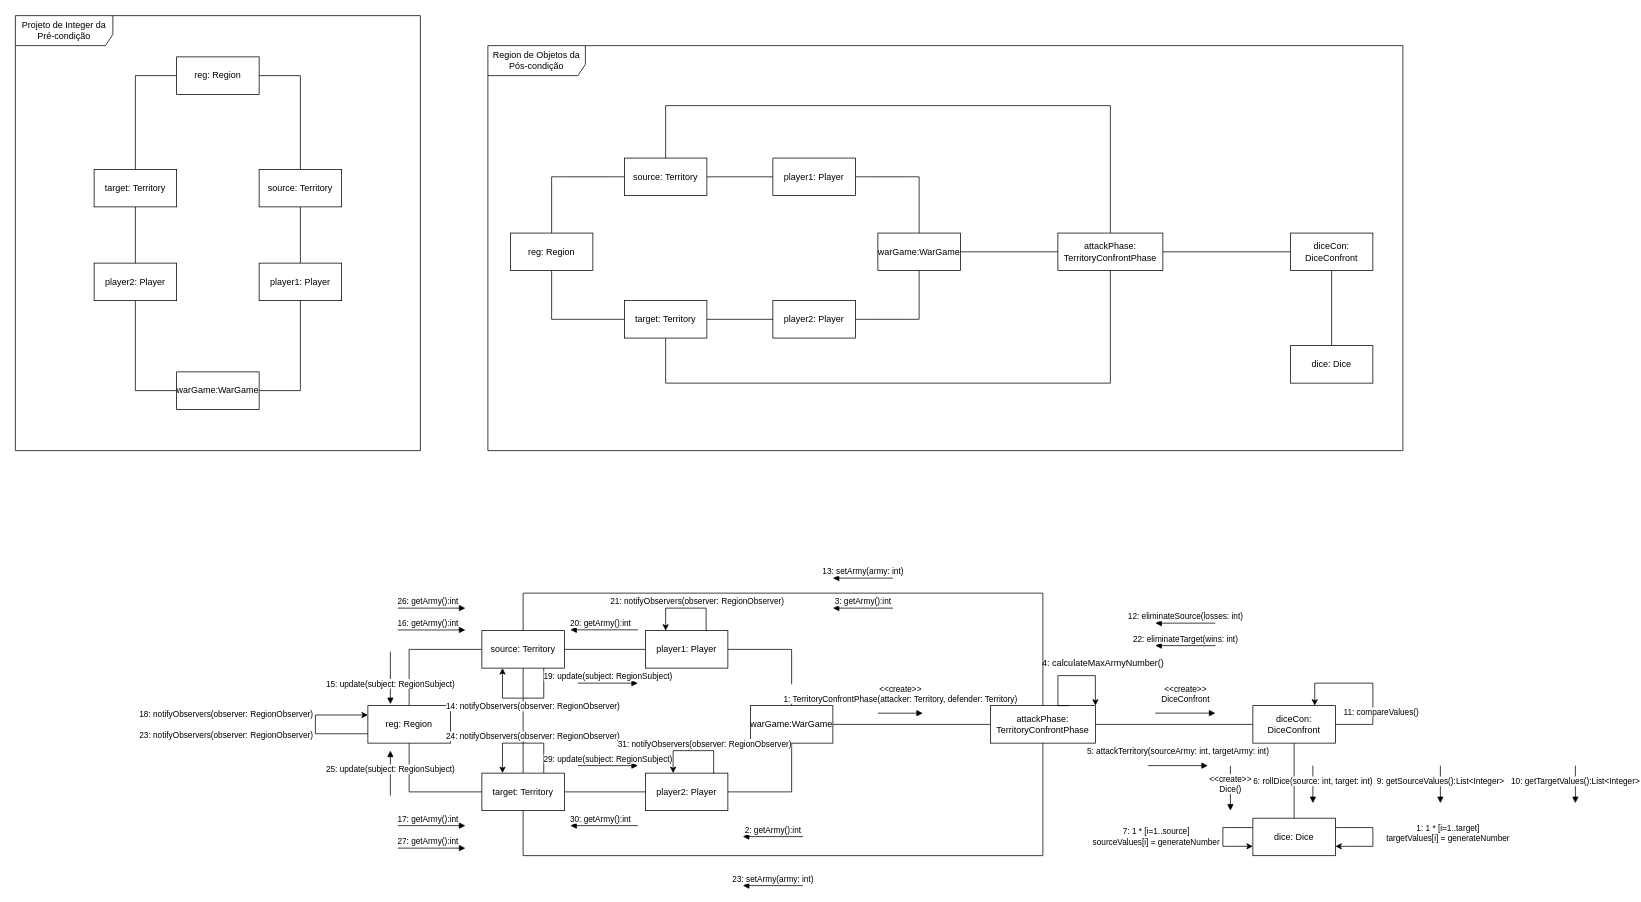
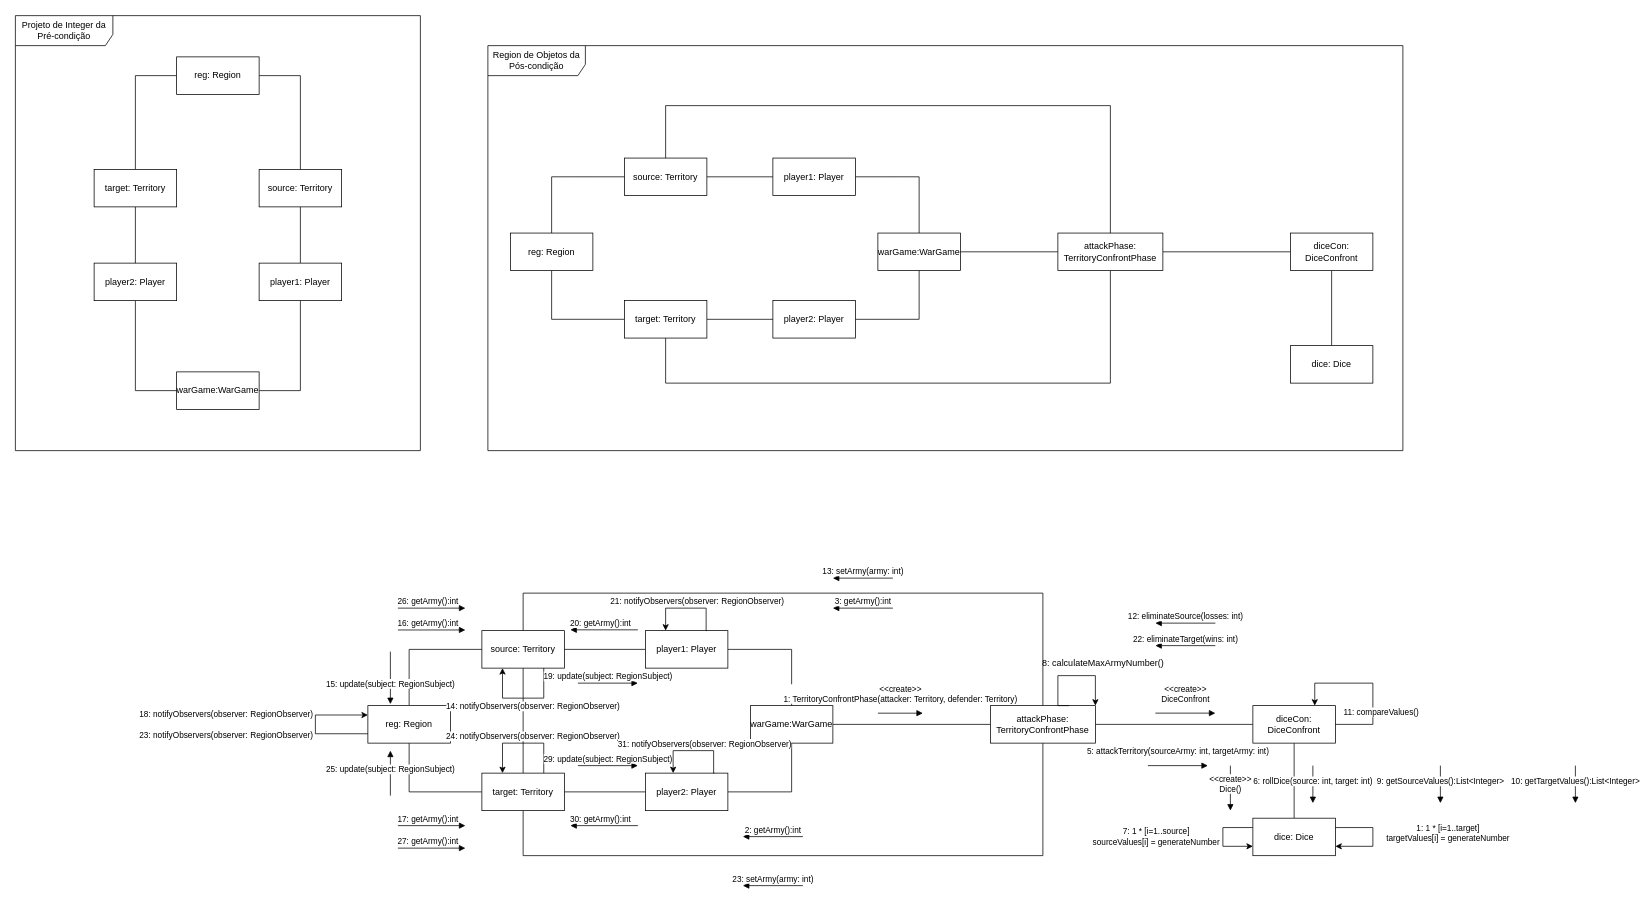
(1103, 663) -> (1103, 663)
